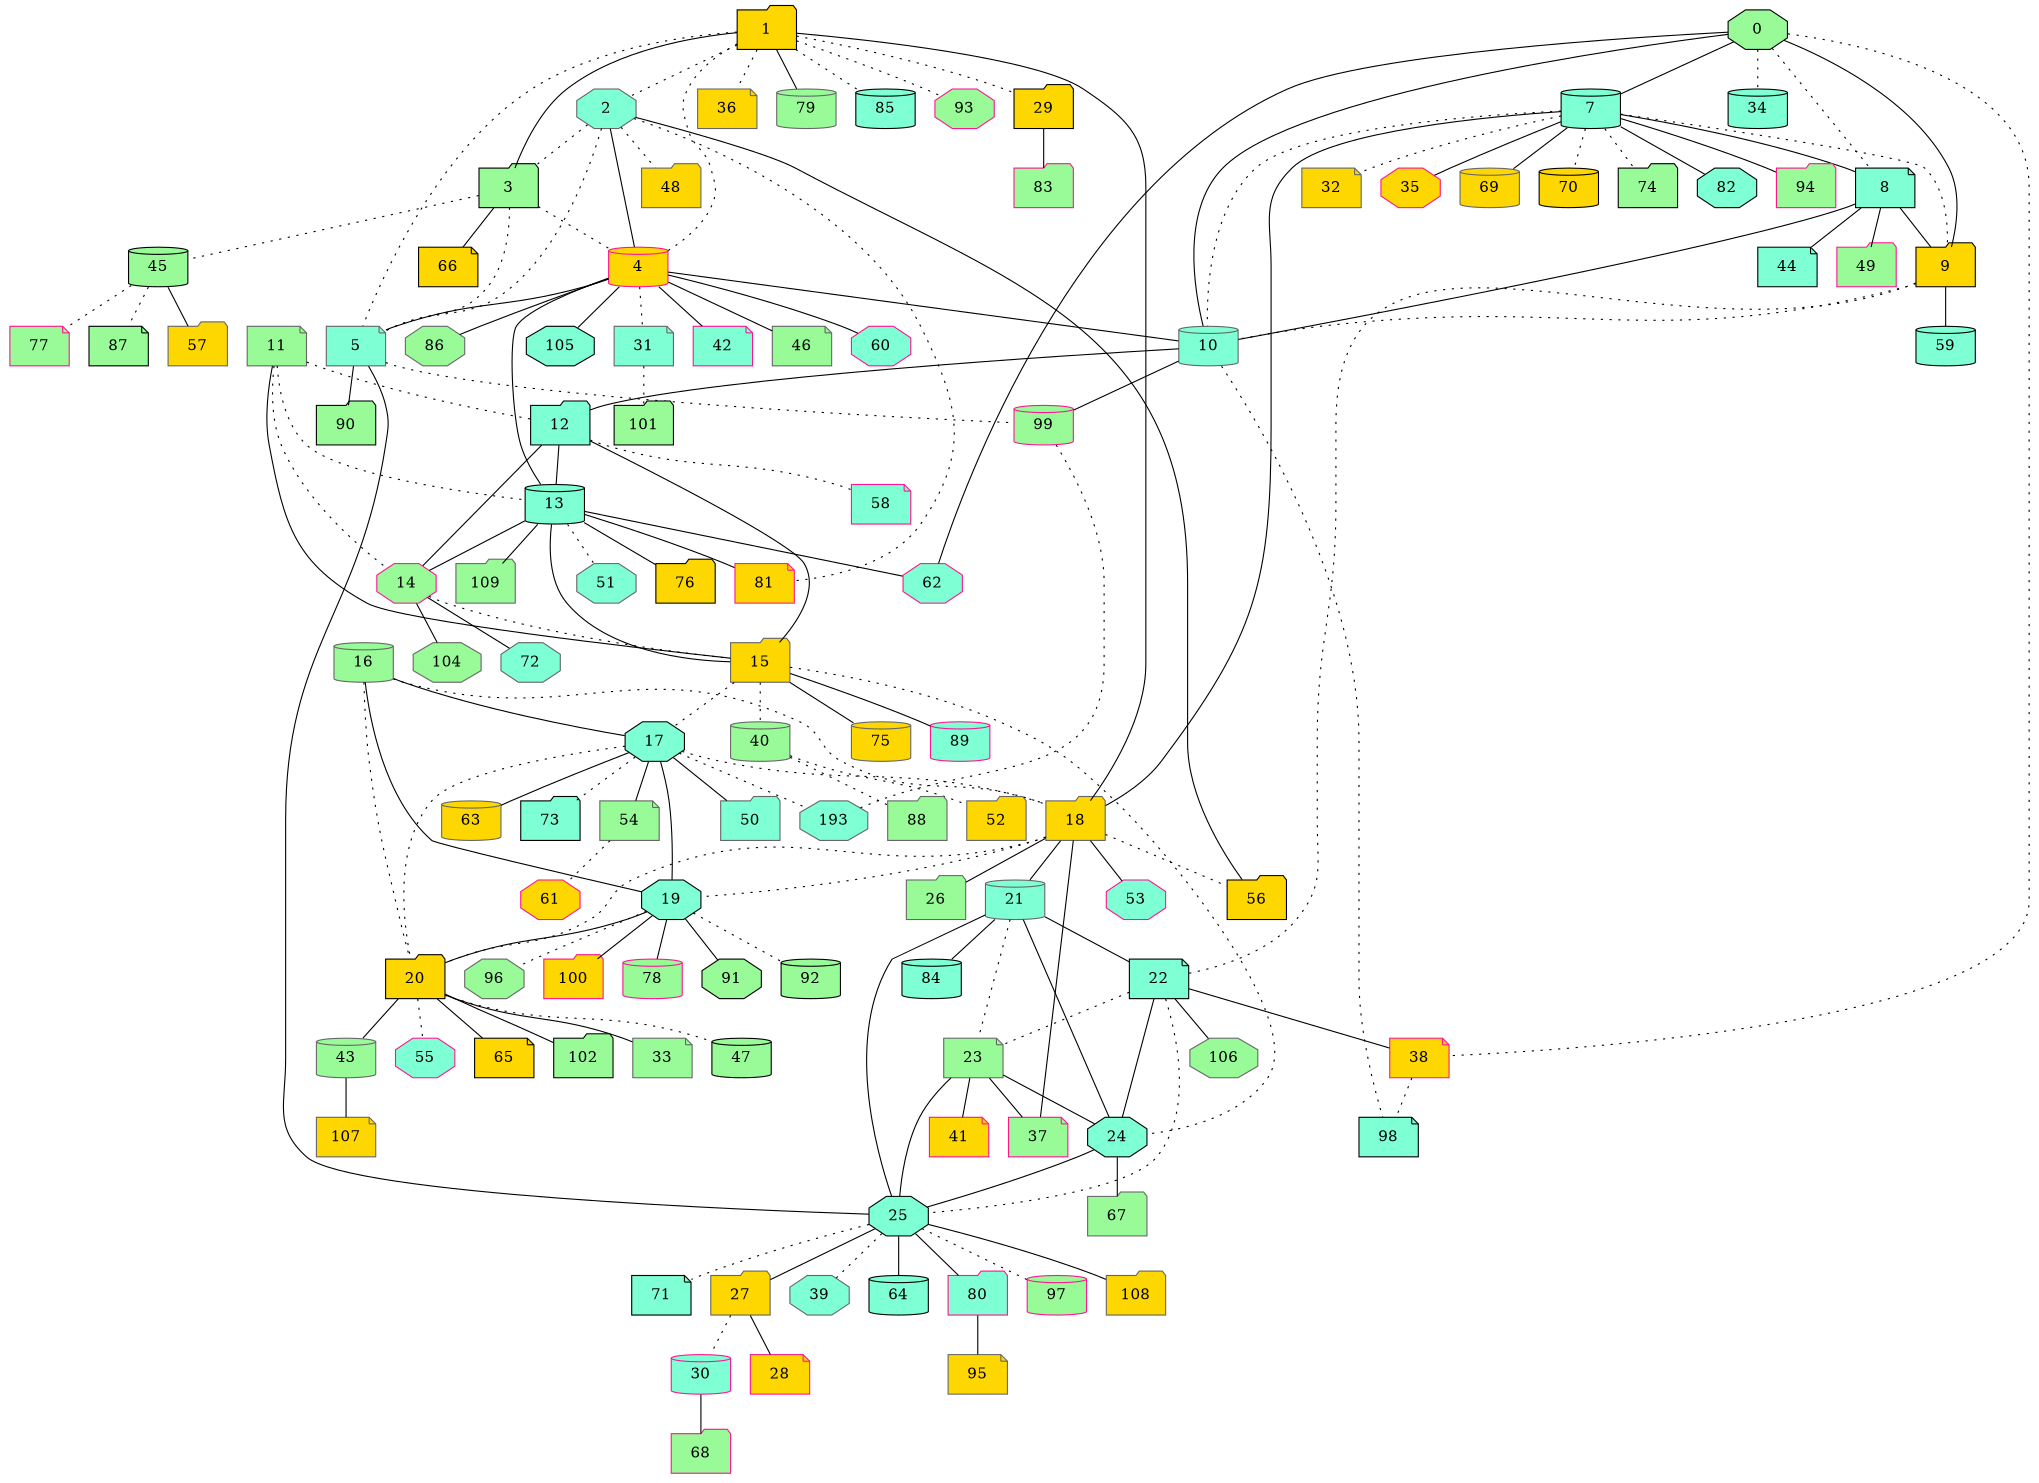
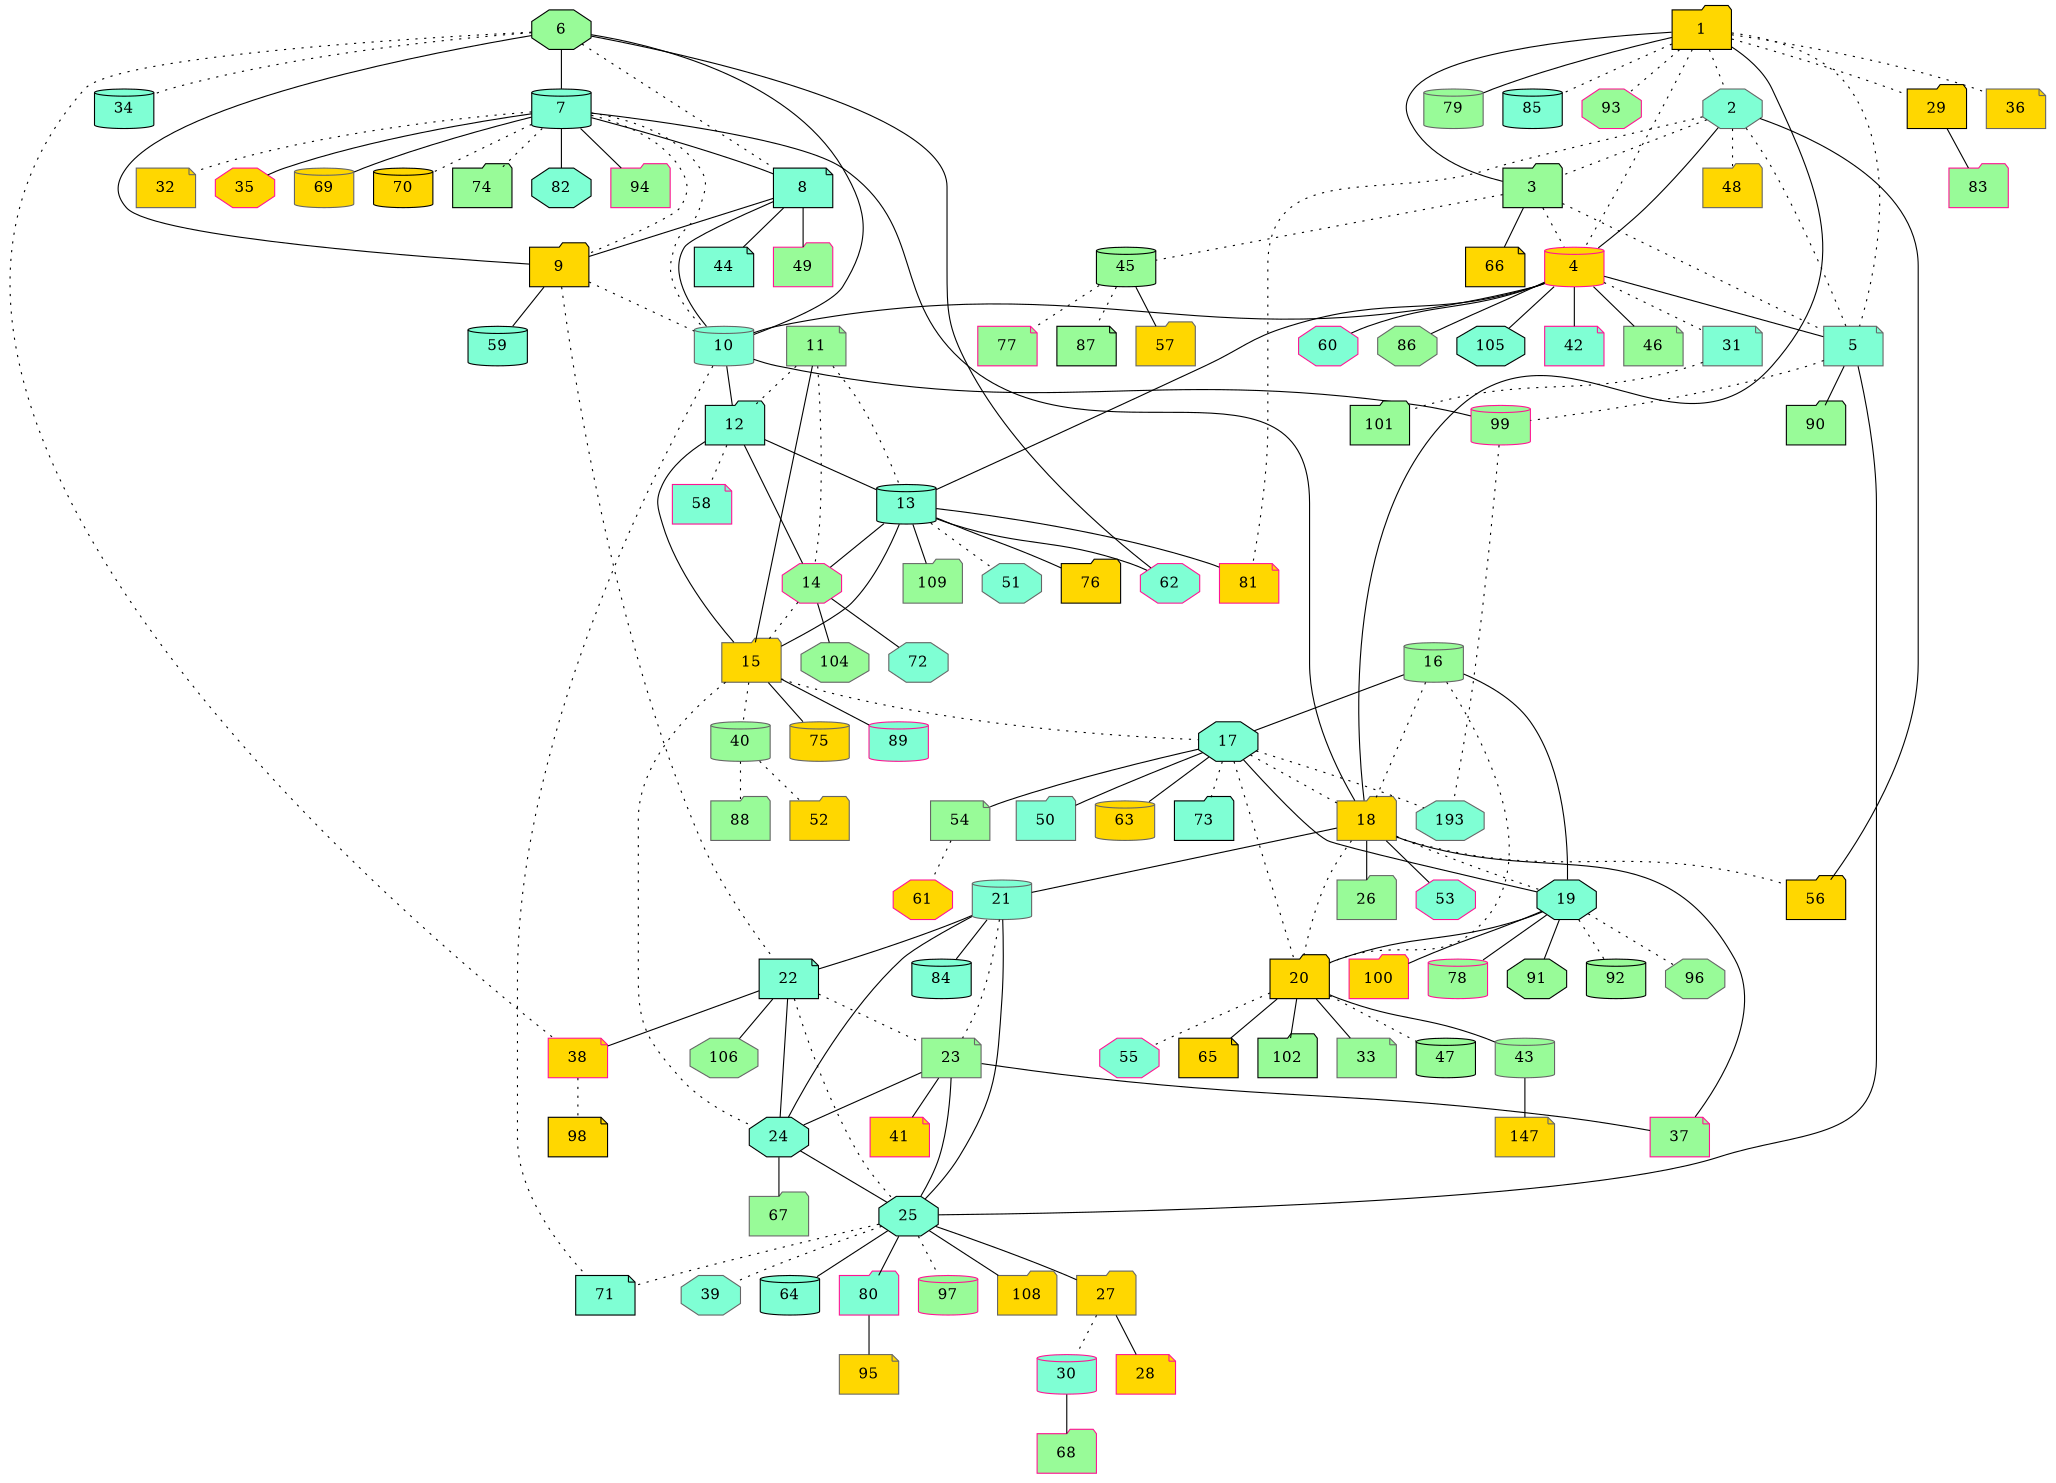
(1758, 30) -> (561, 30)
(1358, 728) -> (537, 814)
(346, 1137) -> (1525, 1137)
(1389, 1137) -> (578, 1137)
